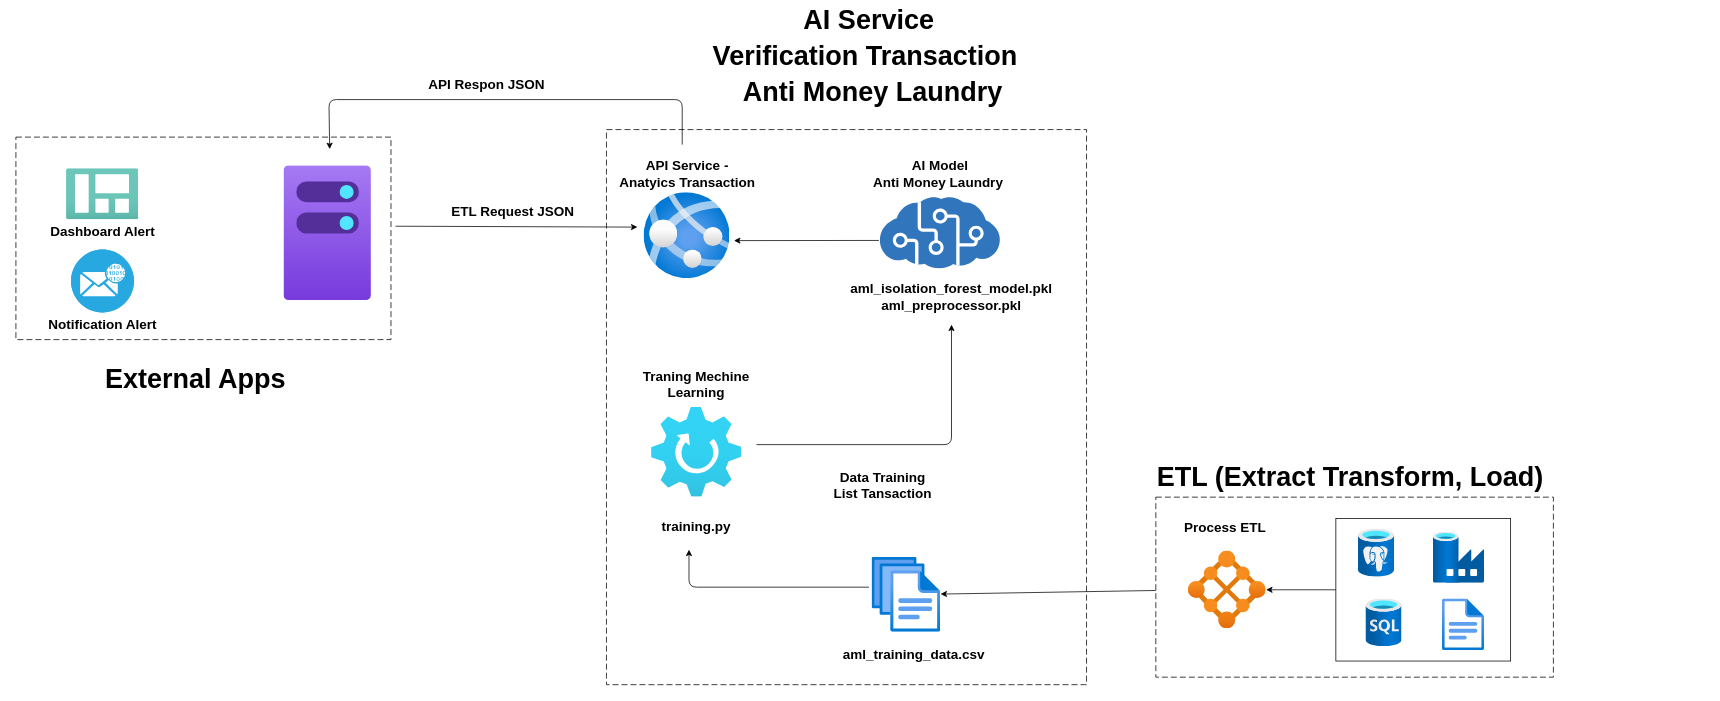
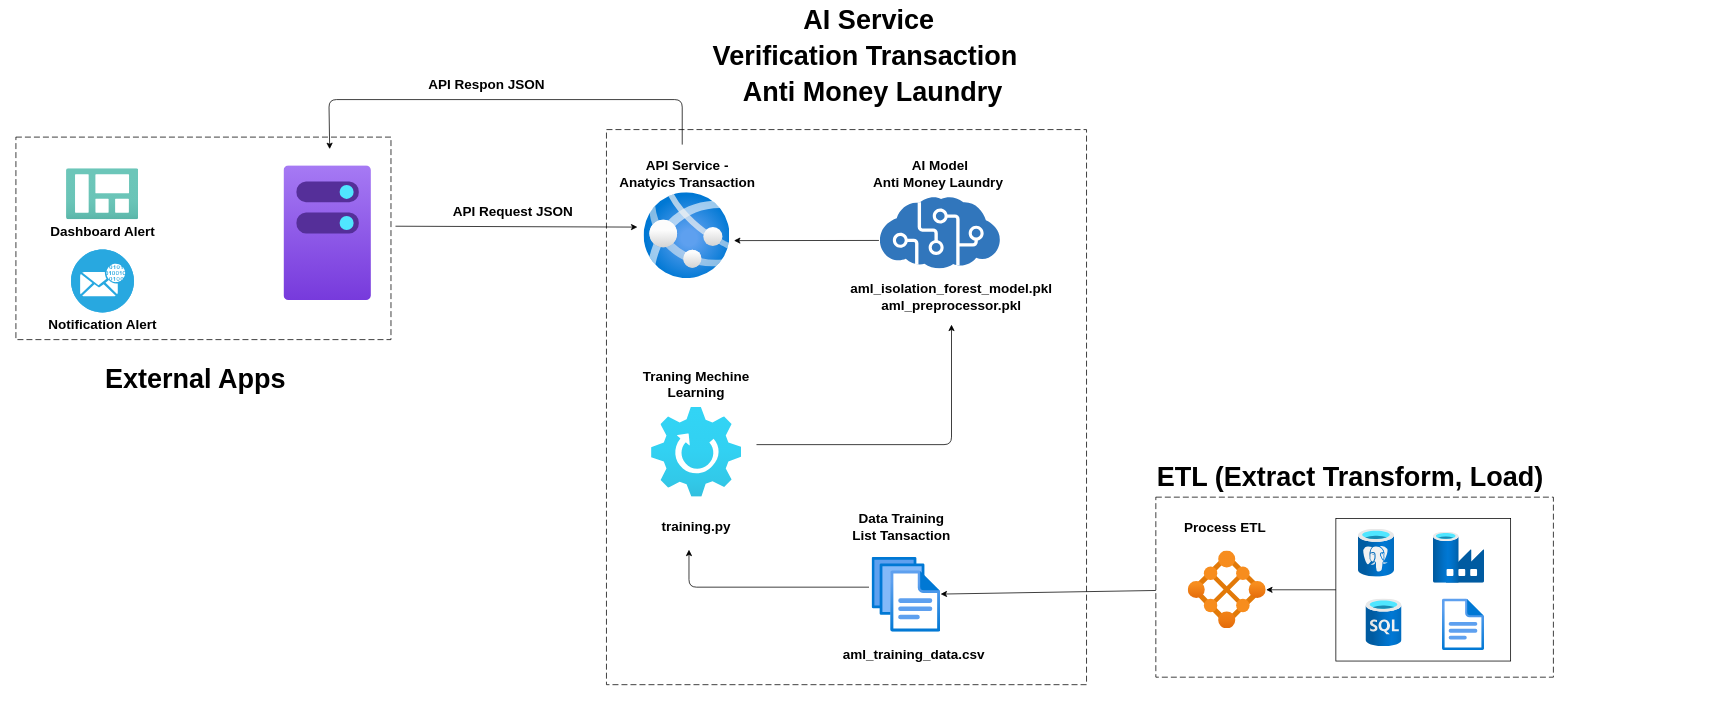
(513, 212) -> (513, 212)
(884, 486) -> (903, 527)
